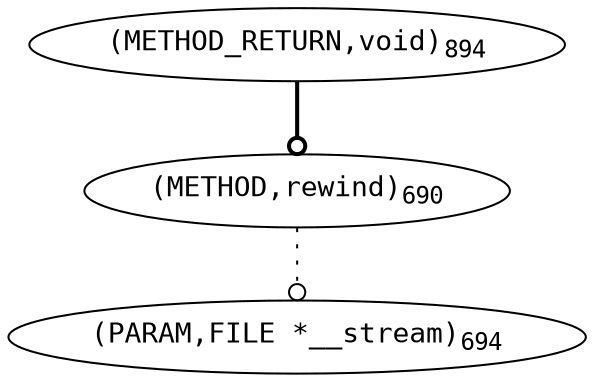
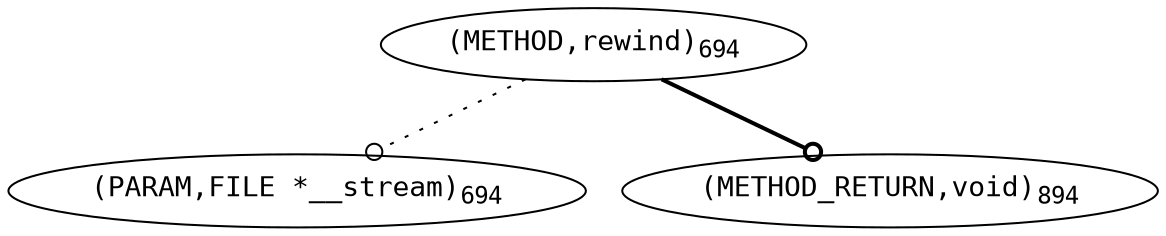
(297, 110) -> (733, 114)
(423, 188) -> (720, 42)
